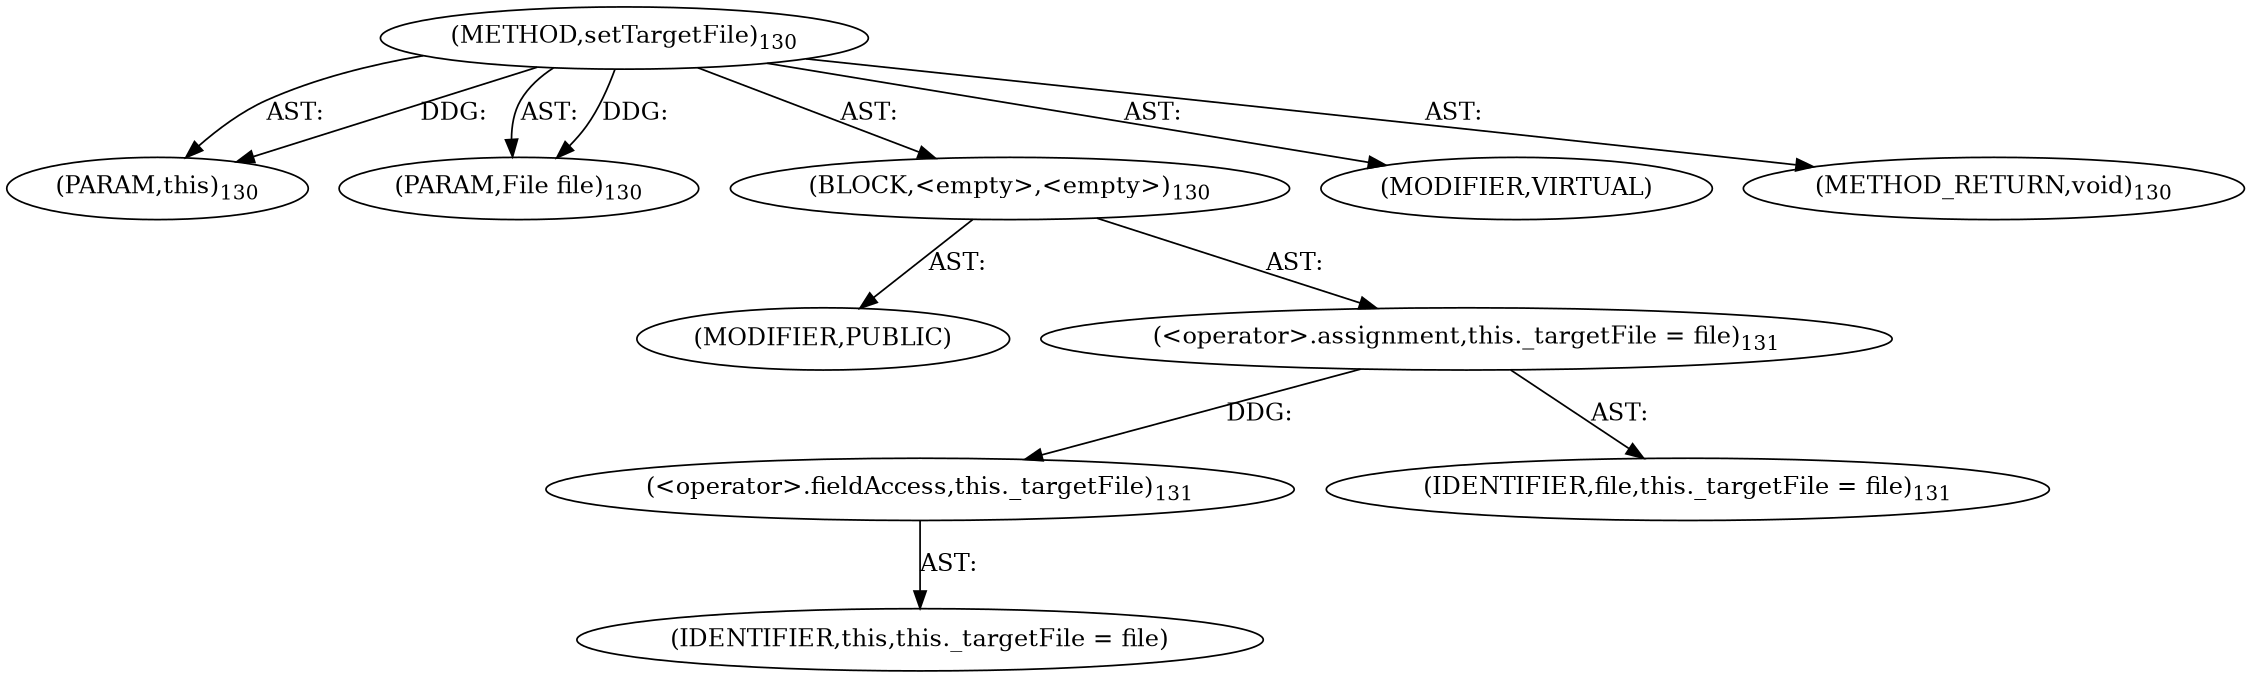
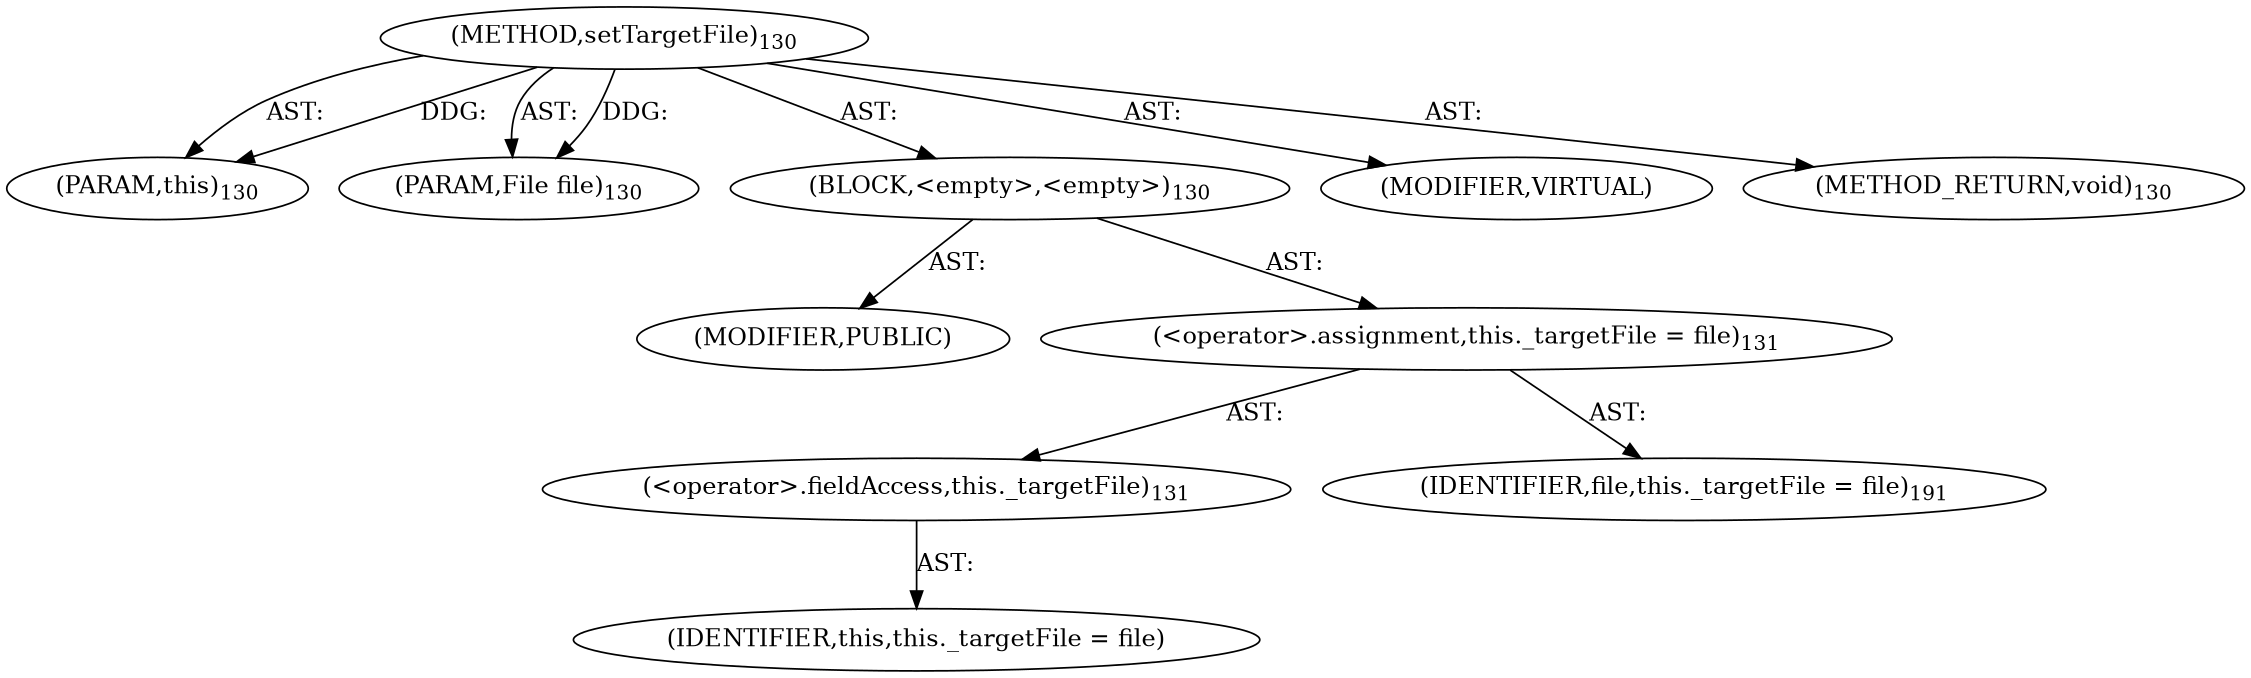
(1263, 414) -> (1259, 414)
(1932, 487) -> (1929, 487)
